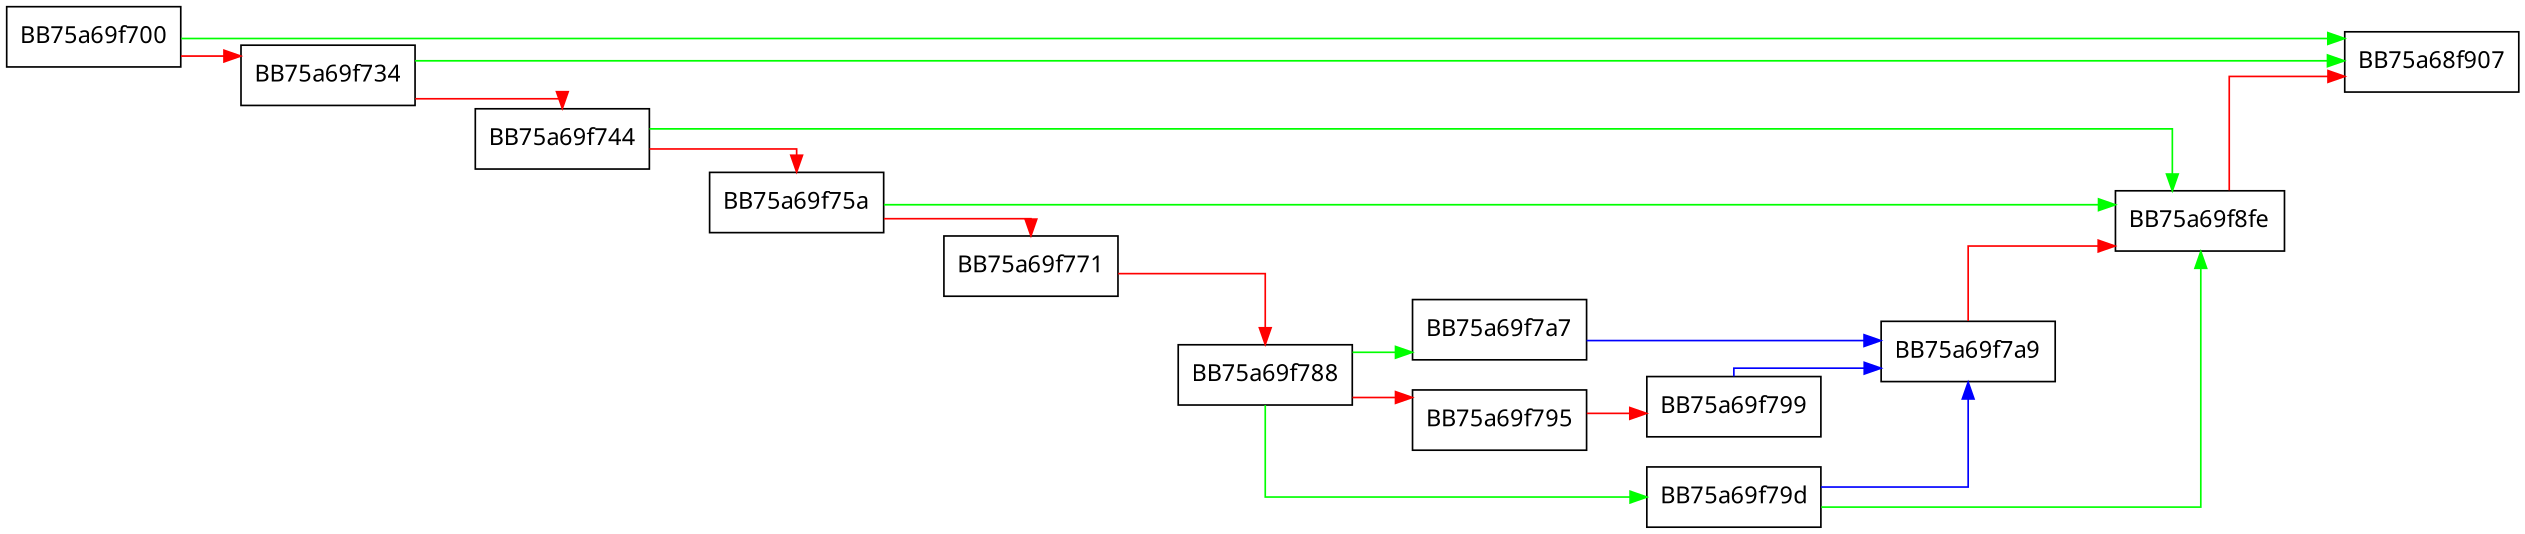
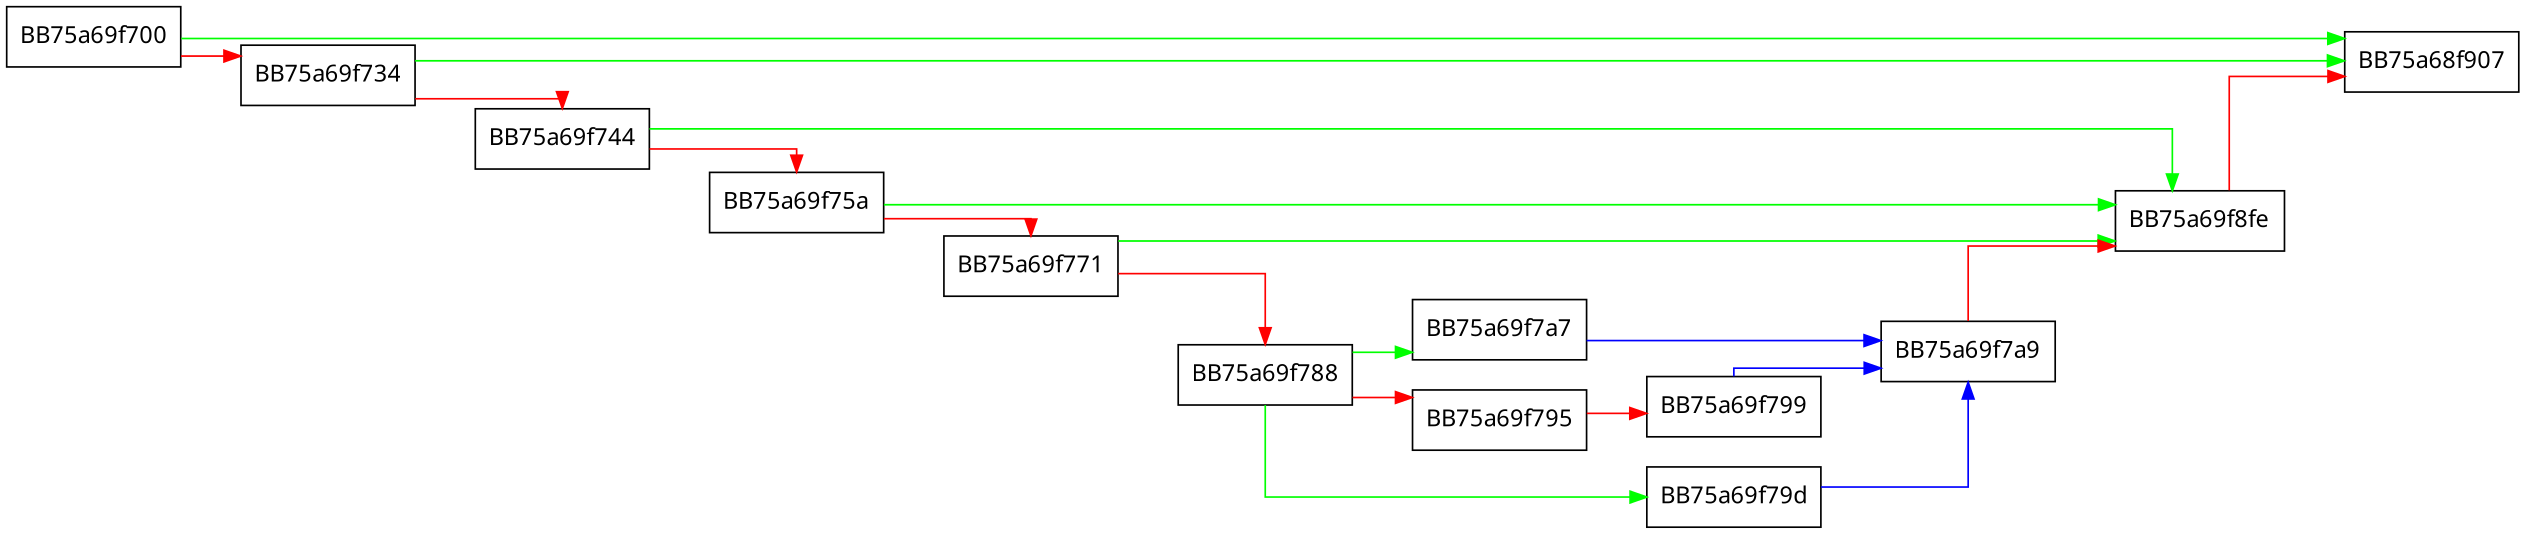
(2130, 507) -> (1608, 241)
